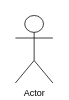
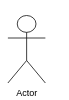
(34, 49) -> (27, 49)
